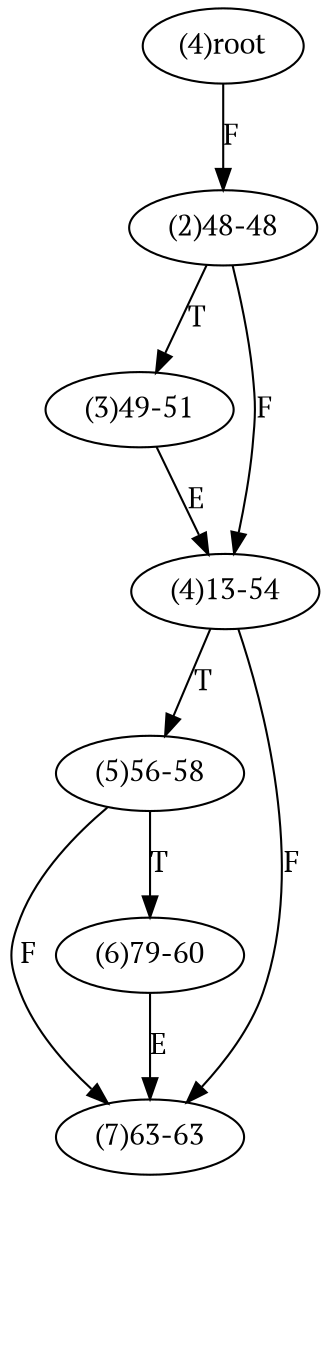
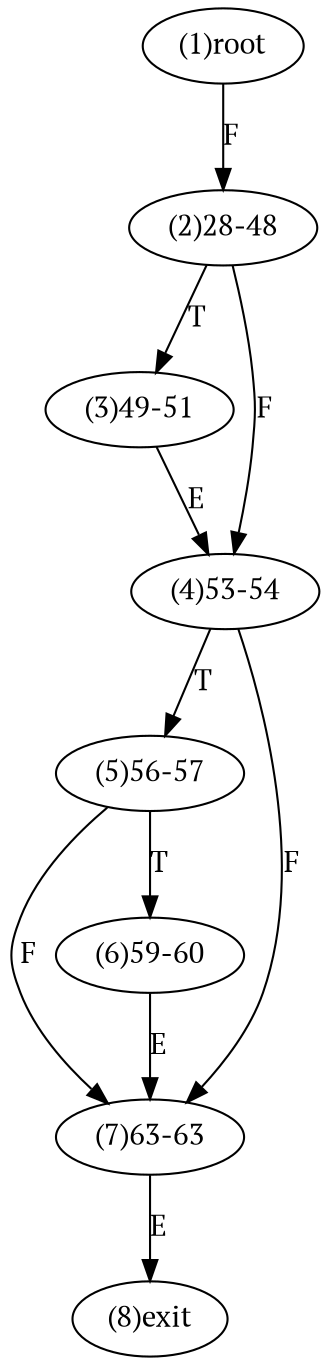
(223, 46) -> (223, 46)
(223, 228) -> (223, 228)
(225, 592) -> (225, 592)
(150, 773) -> (150, 773)
(150, 955) -> (150, 955)
none -> (150, 1319)
